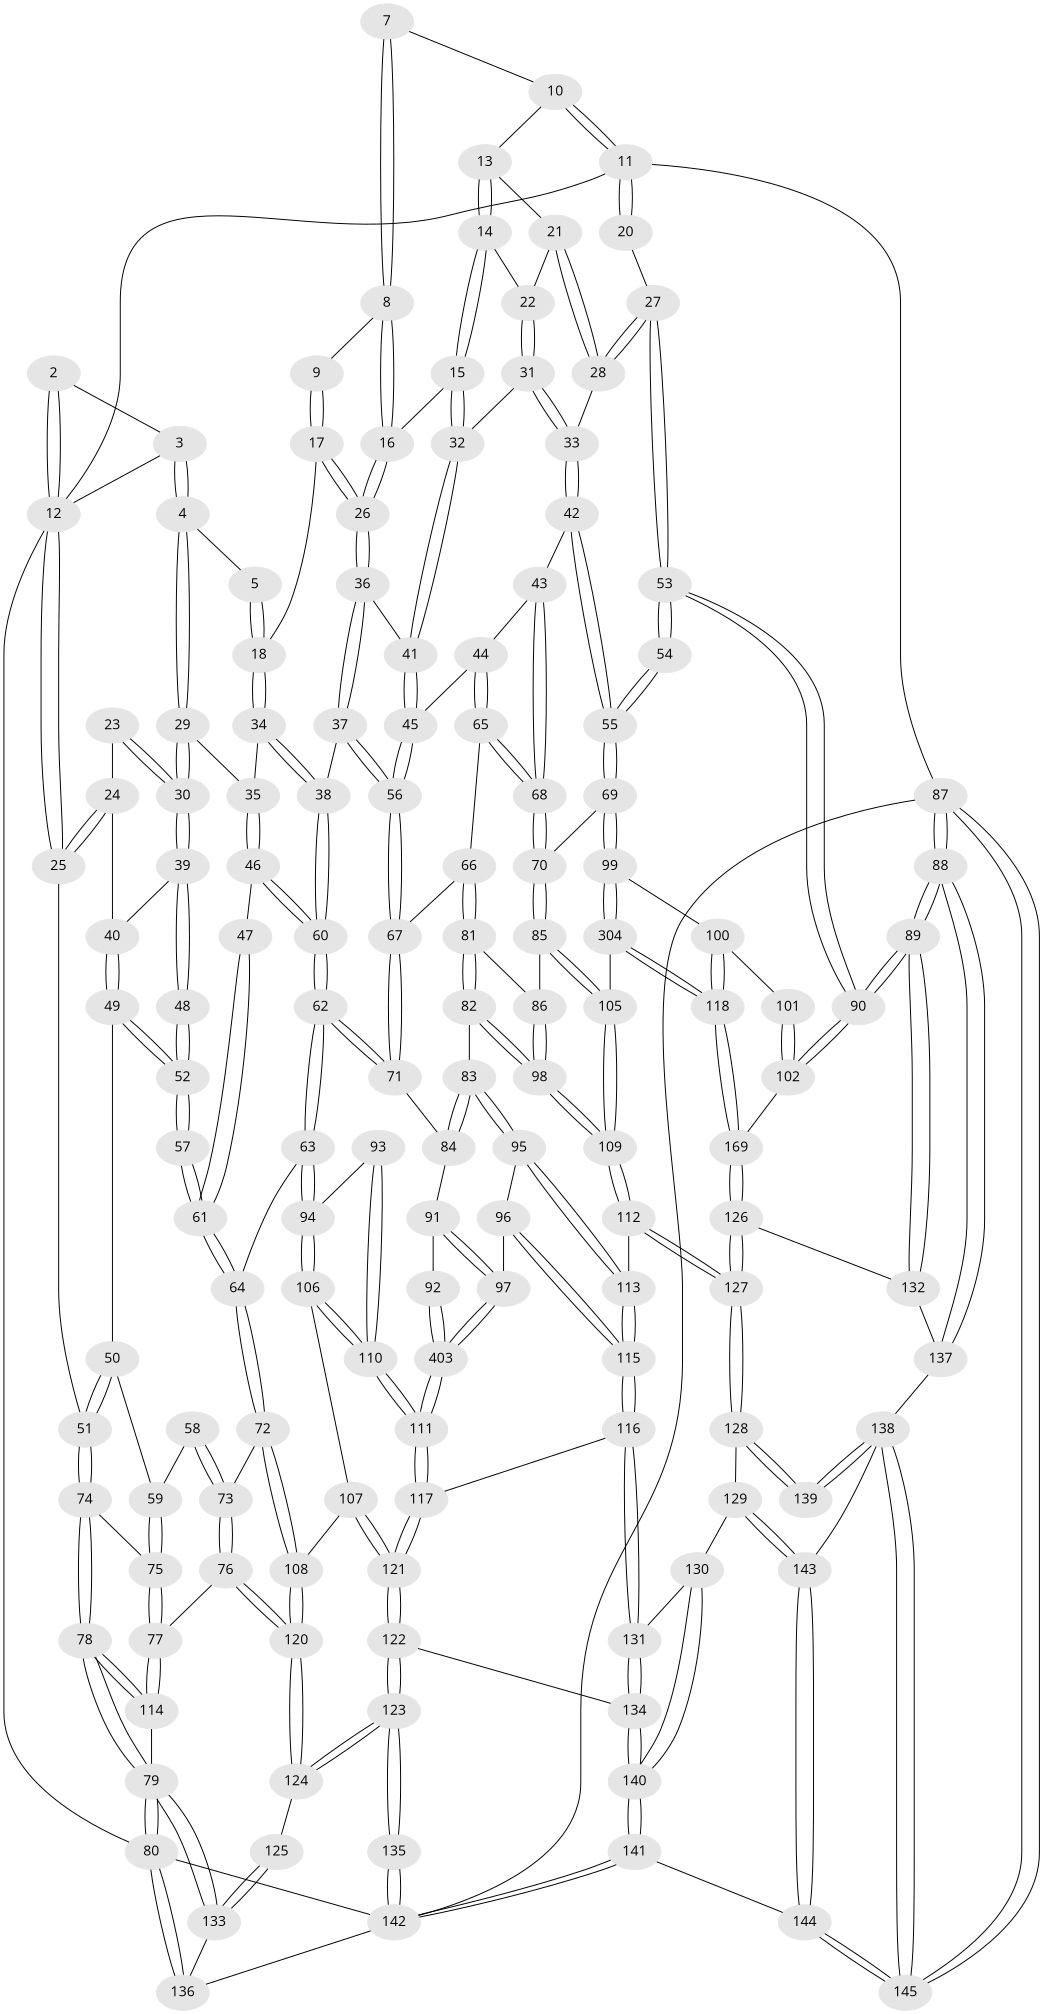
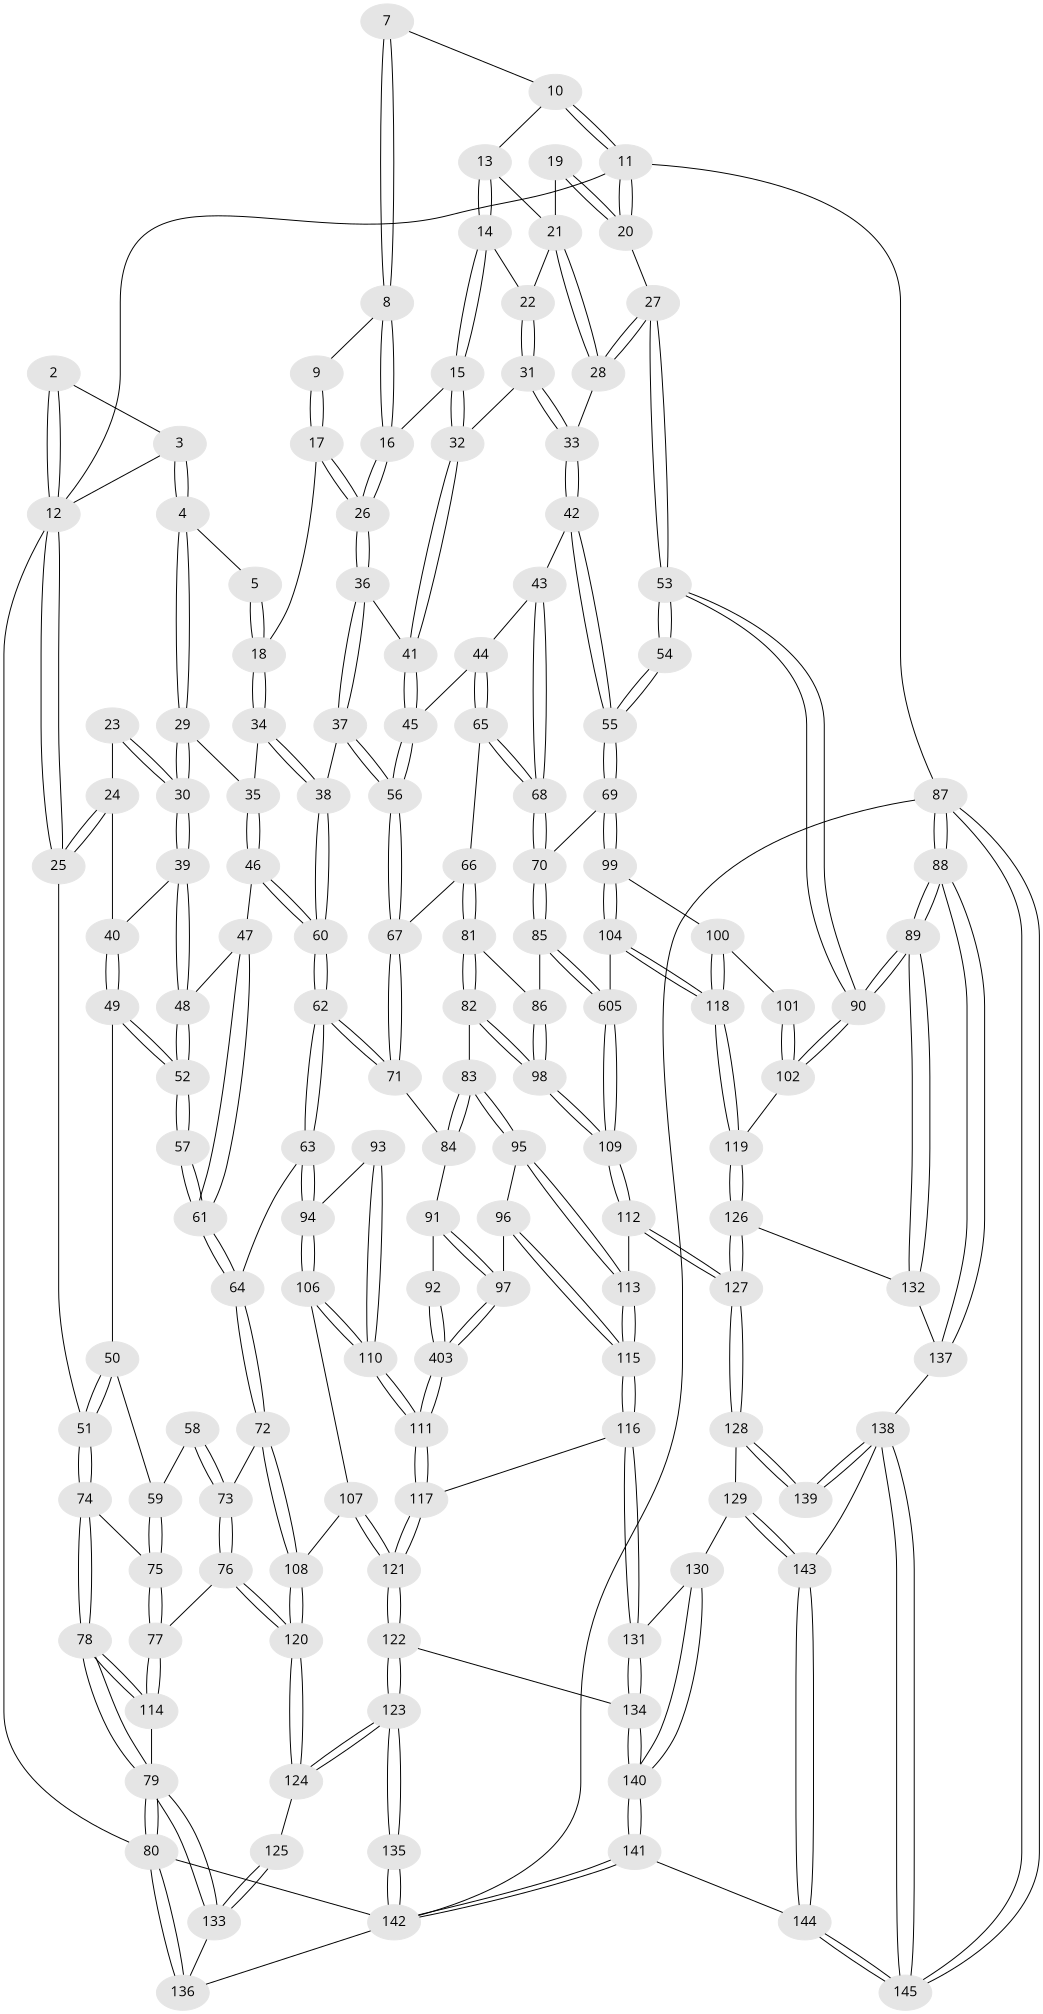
none -> (555, 162)
(610, 937) -> (610, 937)
none -> (214, 972)
(610, 1007) -> (610, 1007)
(736, 1148) -> (736, 1148)
